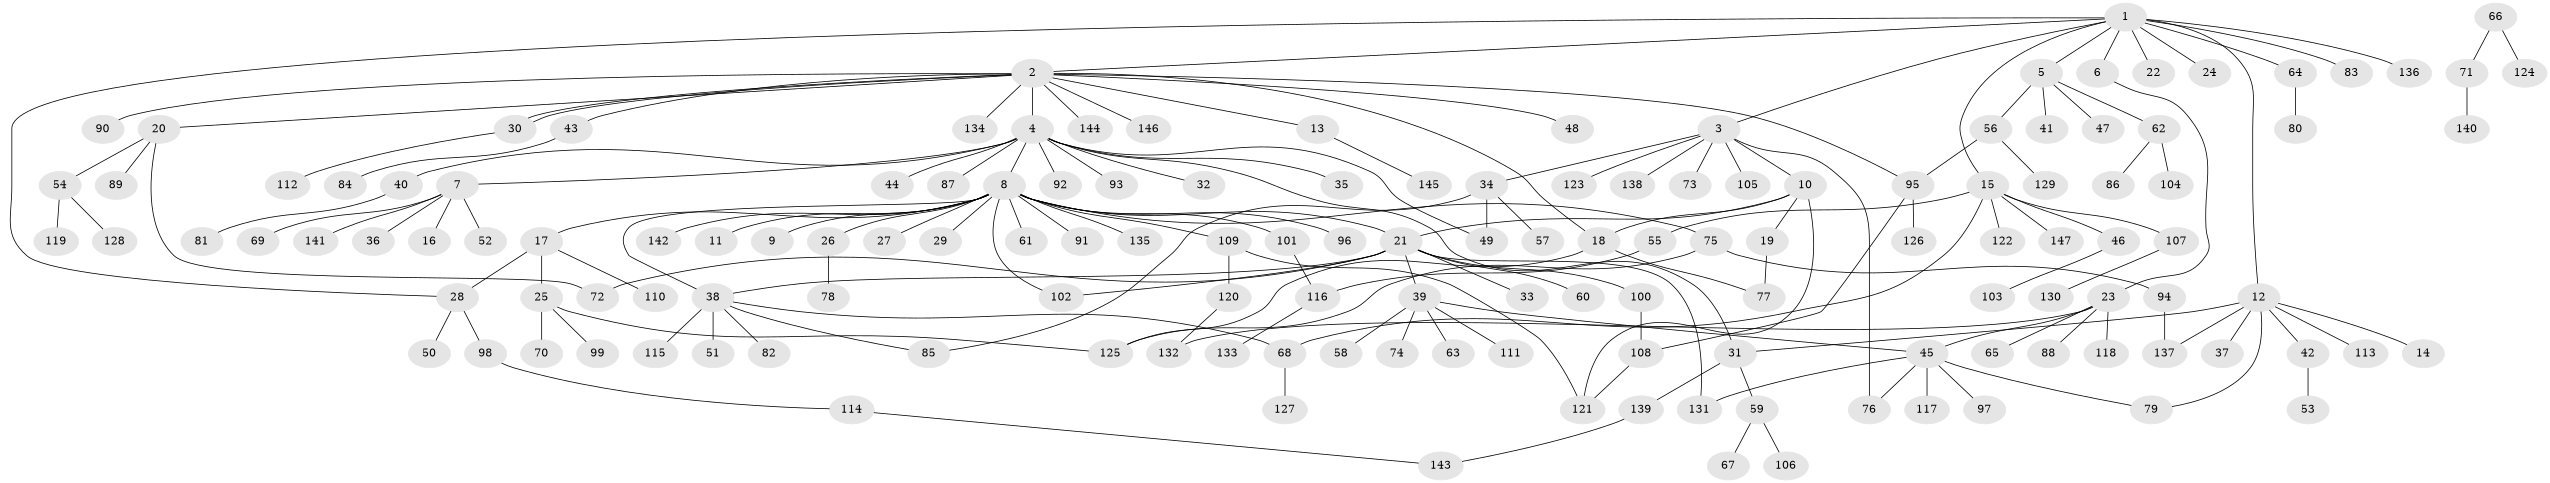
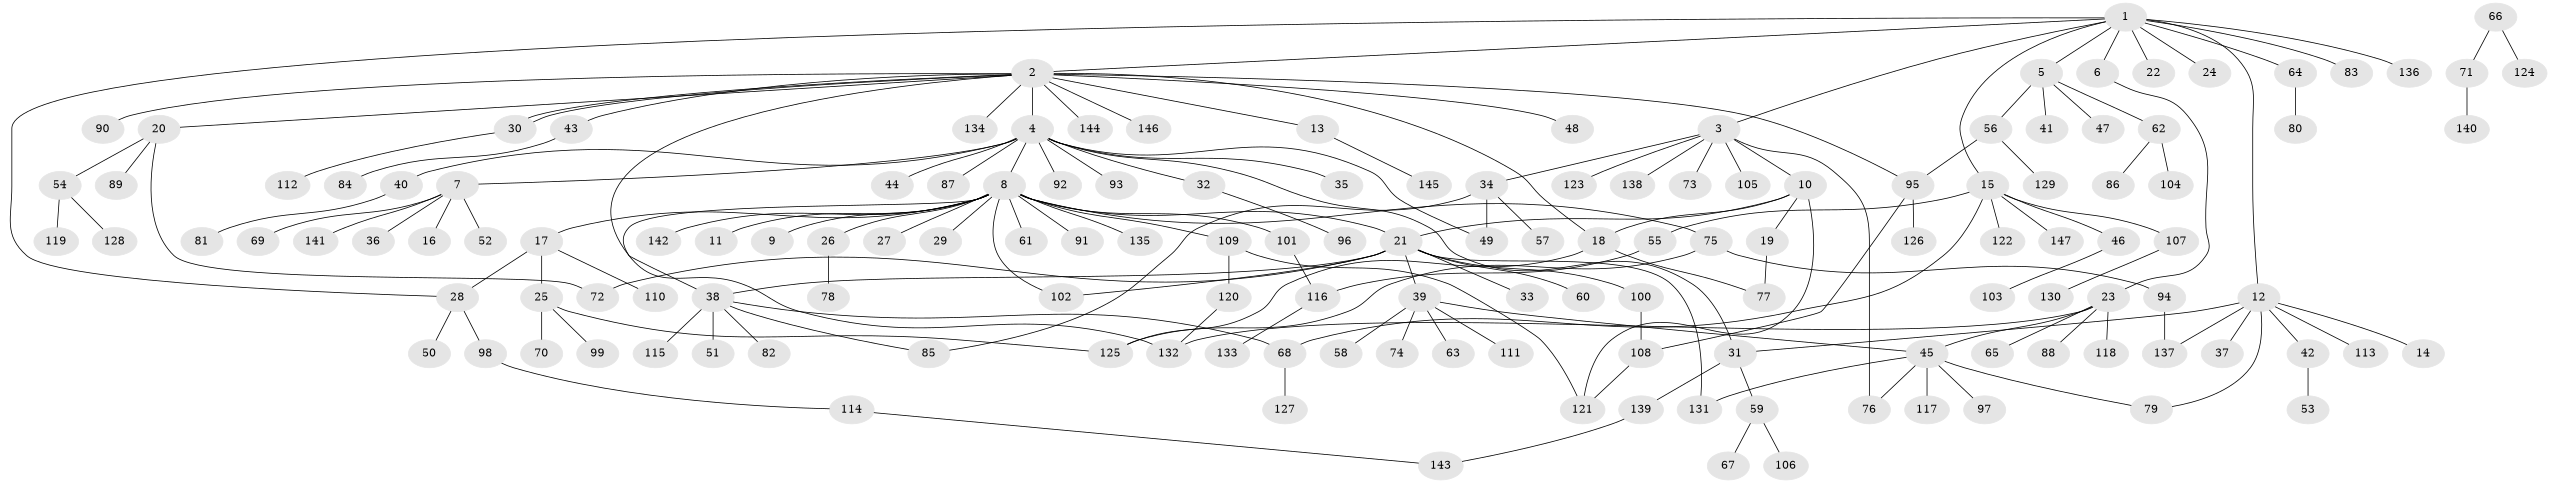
(1175, 213) -> (1255, 204)
none -> (648, 272)
